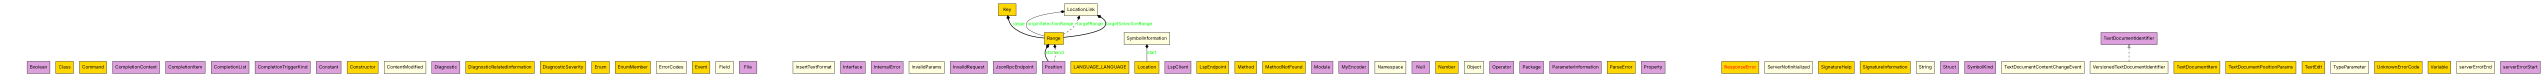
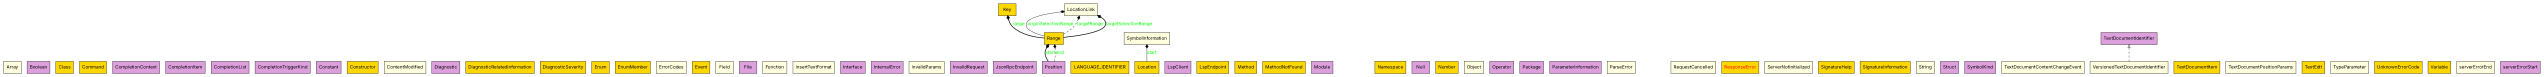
none -> (12, 67)
none -> (775, 67)
(1100, 67) -> (1100, 67)
(1354, 67) -> none
(1390, 67) -> (1390, 67)
(1621, 67) -> (1621, 67)
(1653, 67) -> none
none -> (1693, 67)
(2261, 67) -> (2261, 67)
